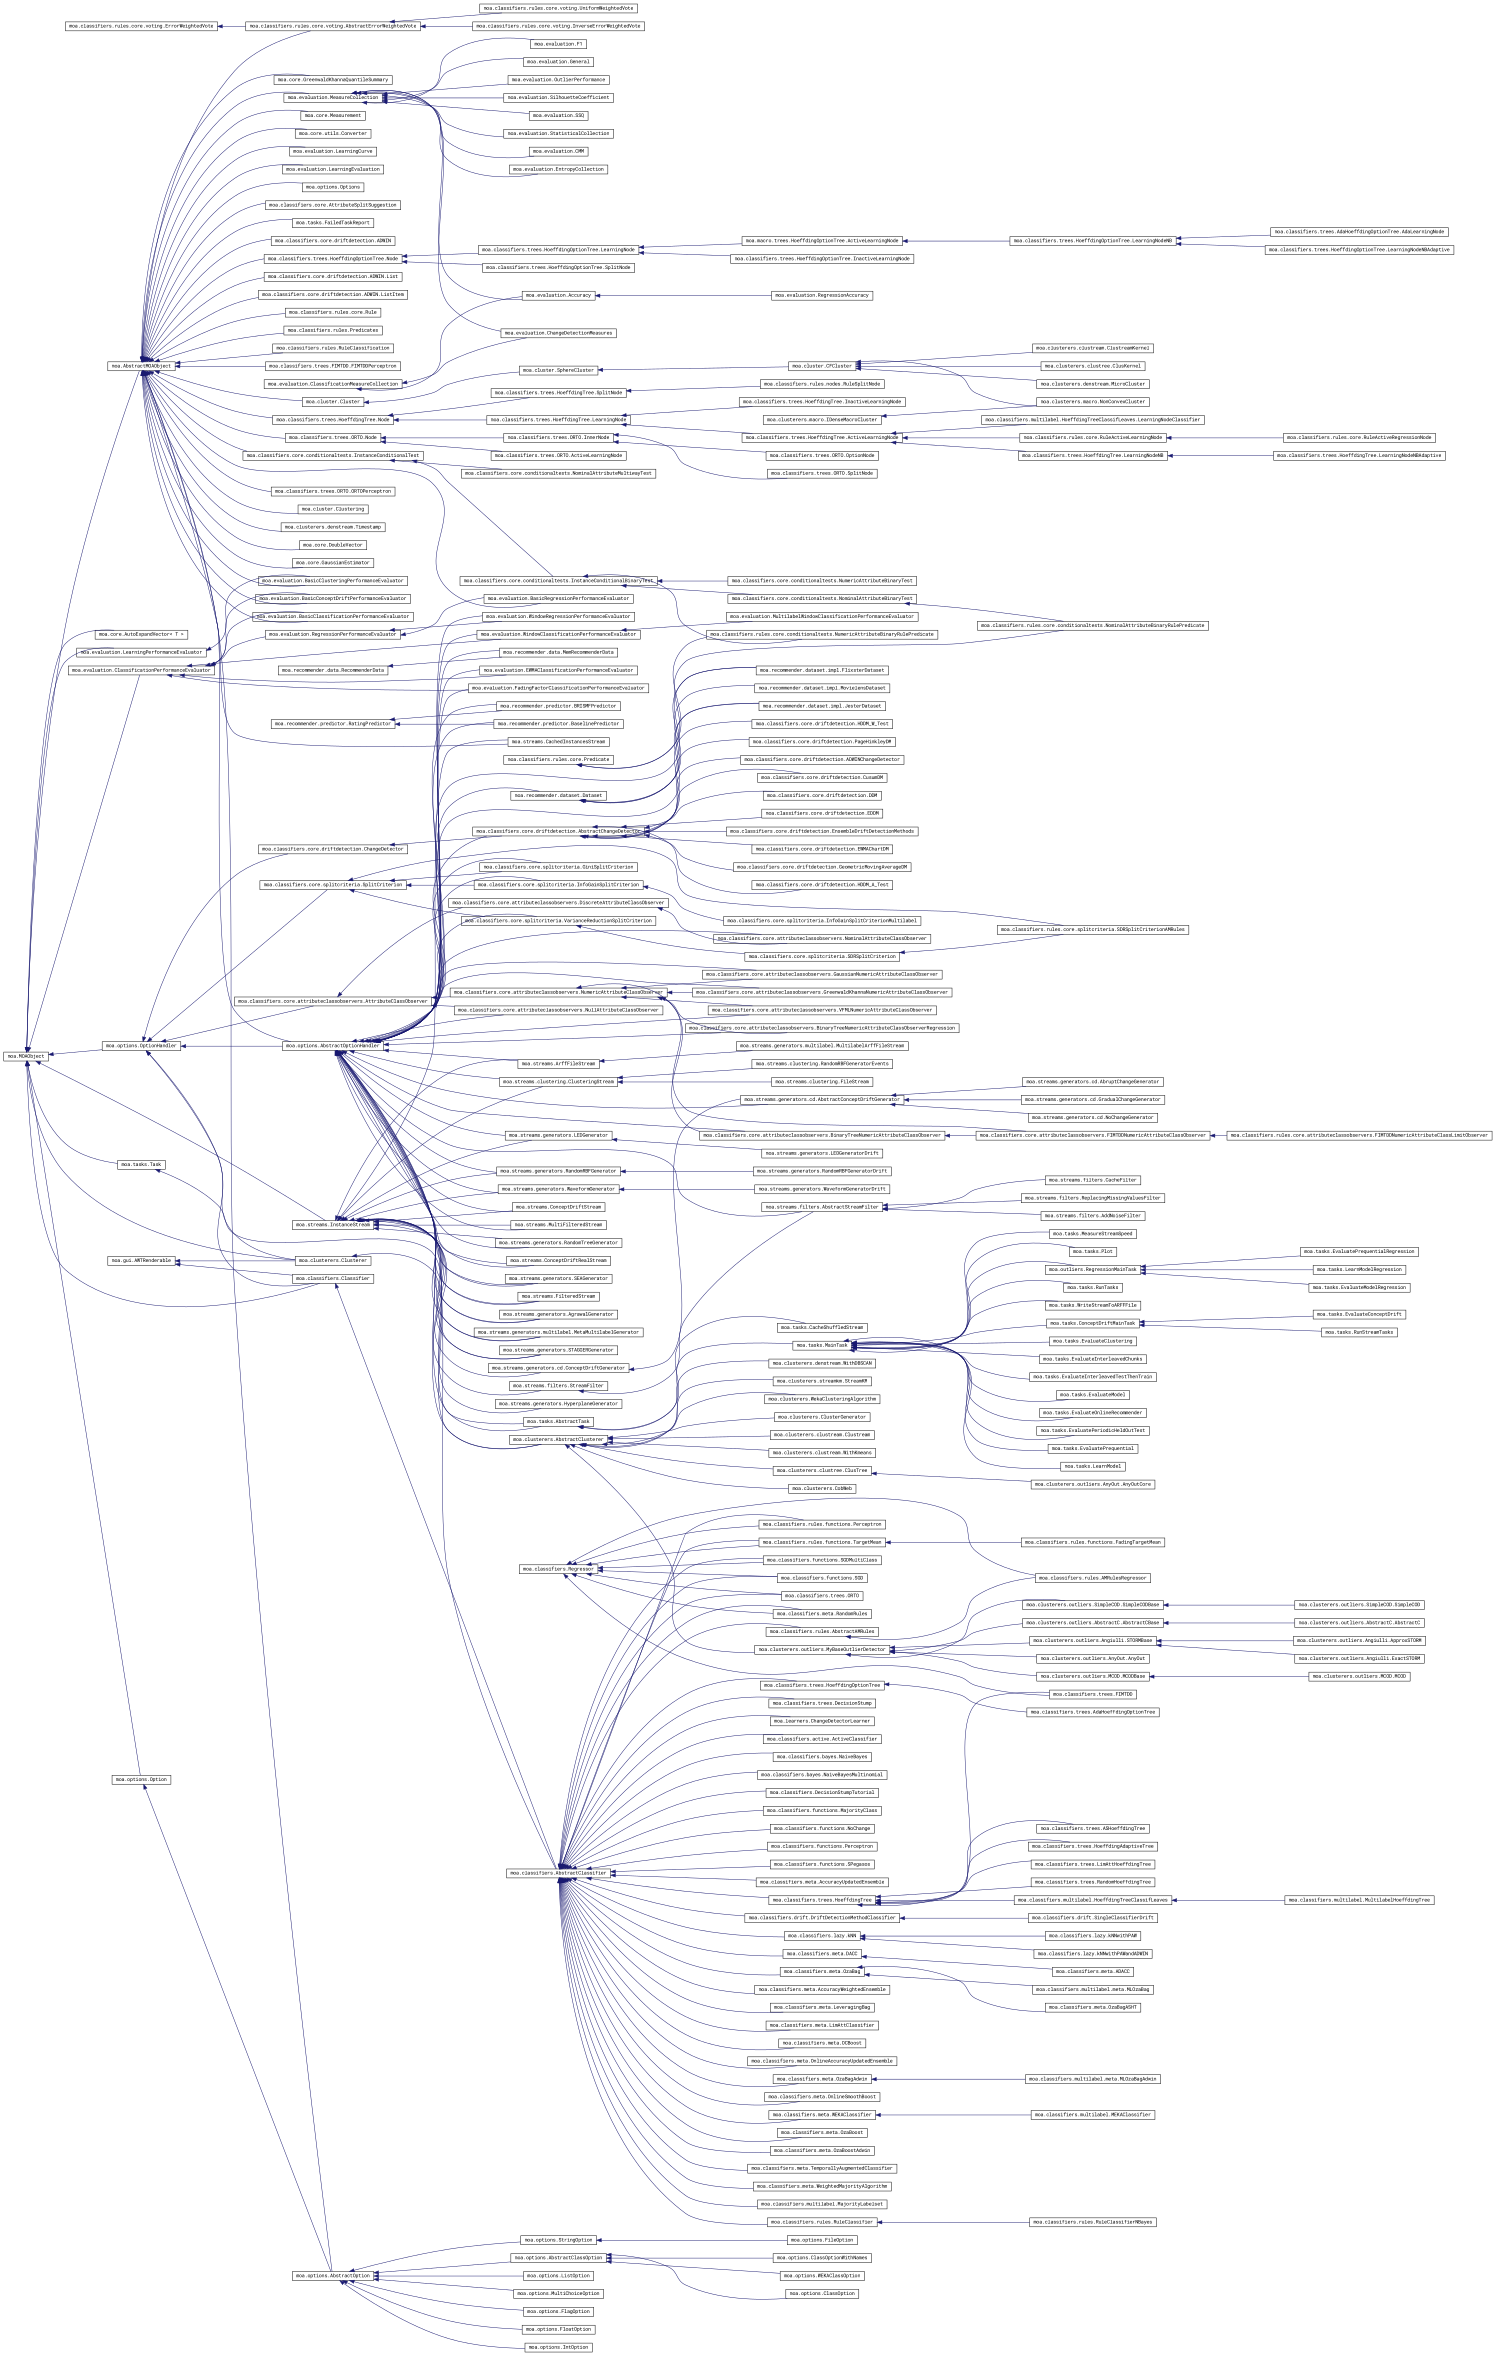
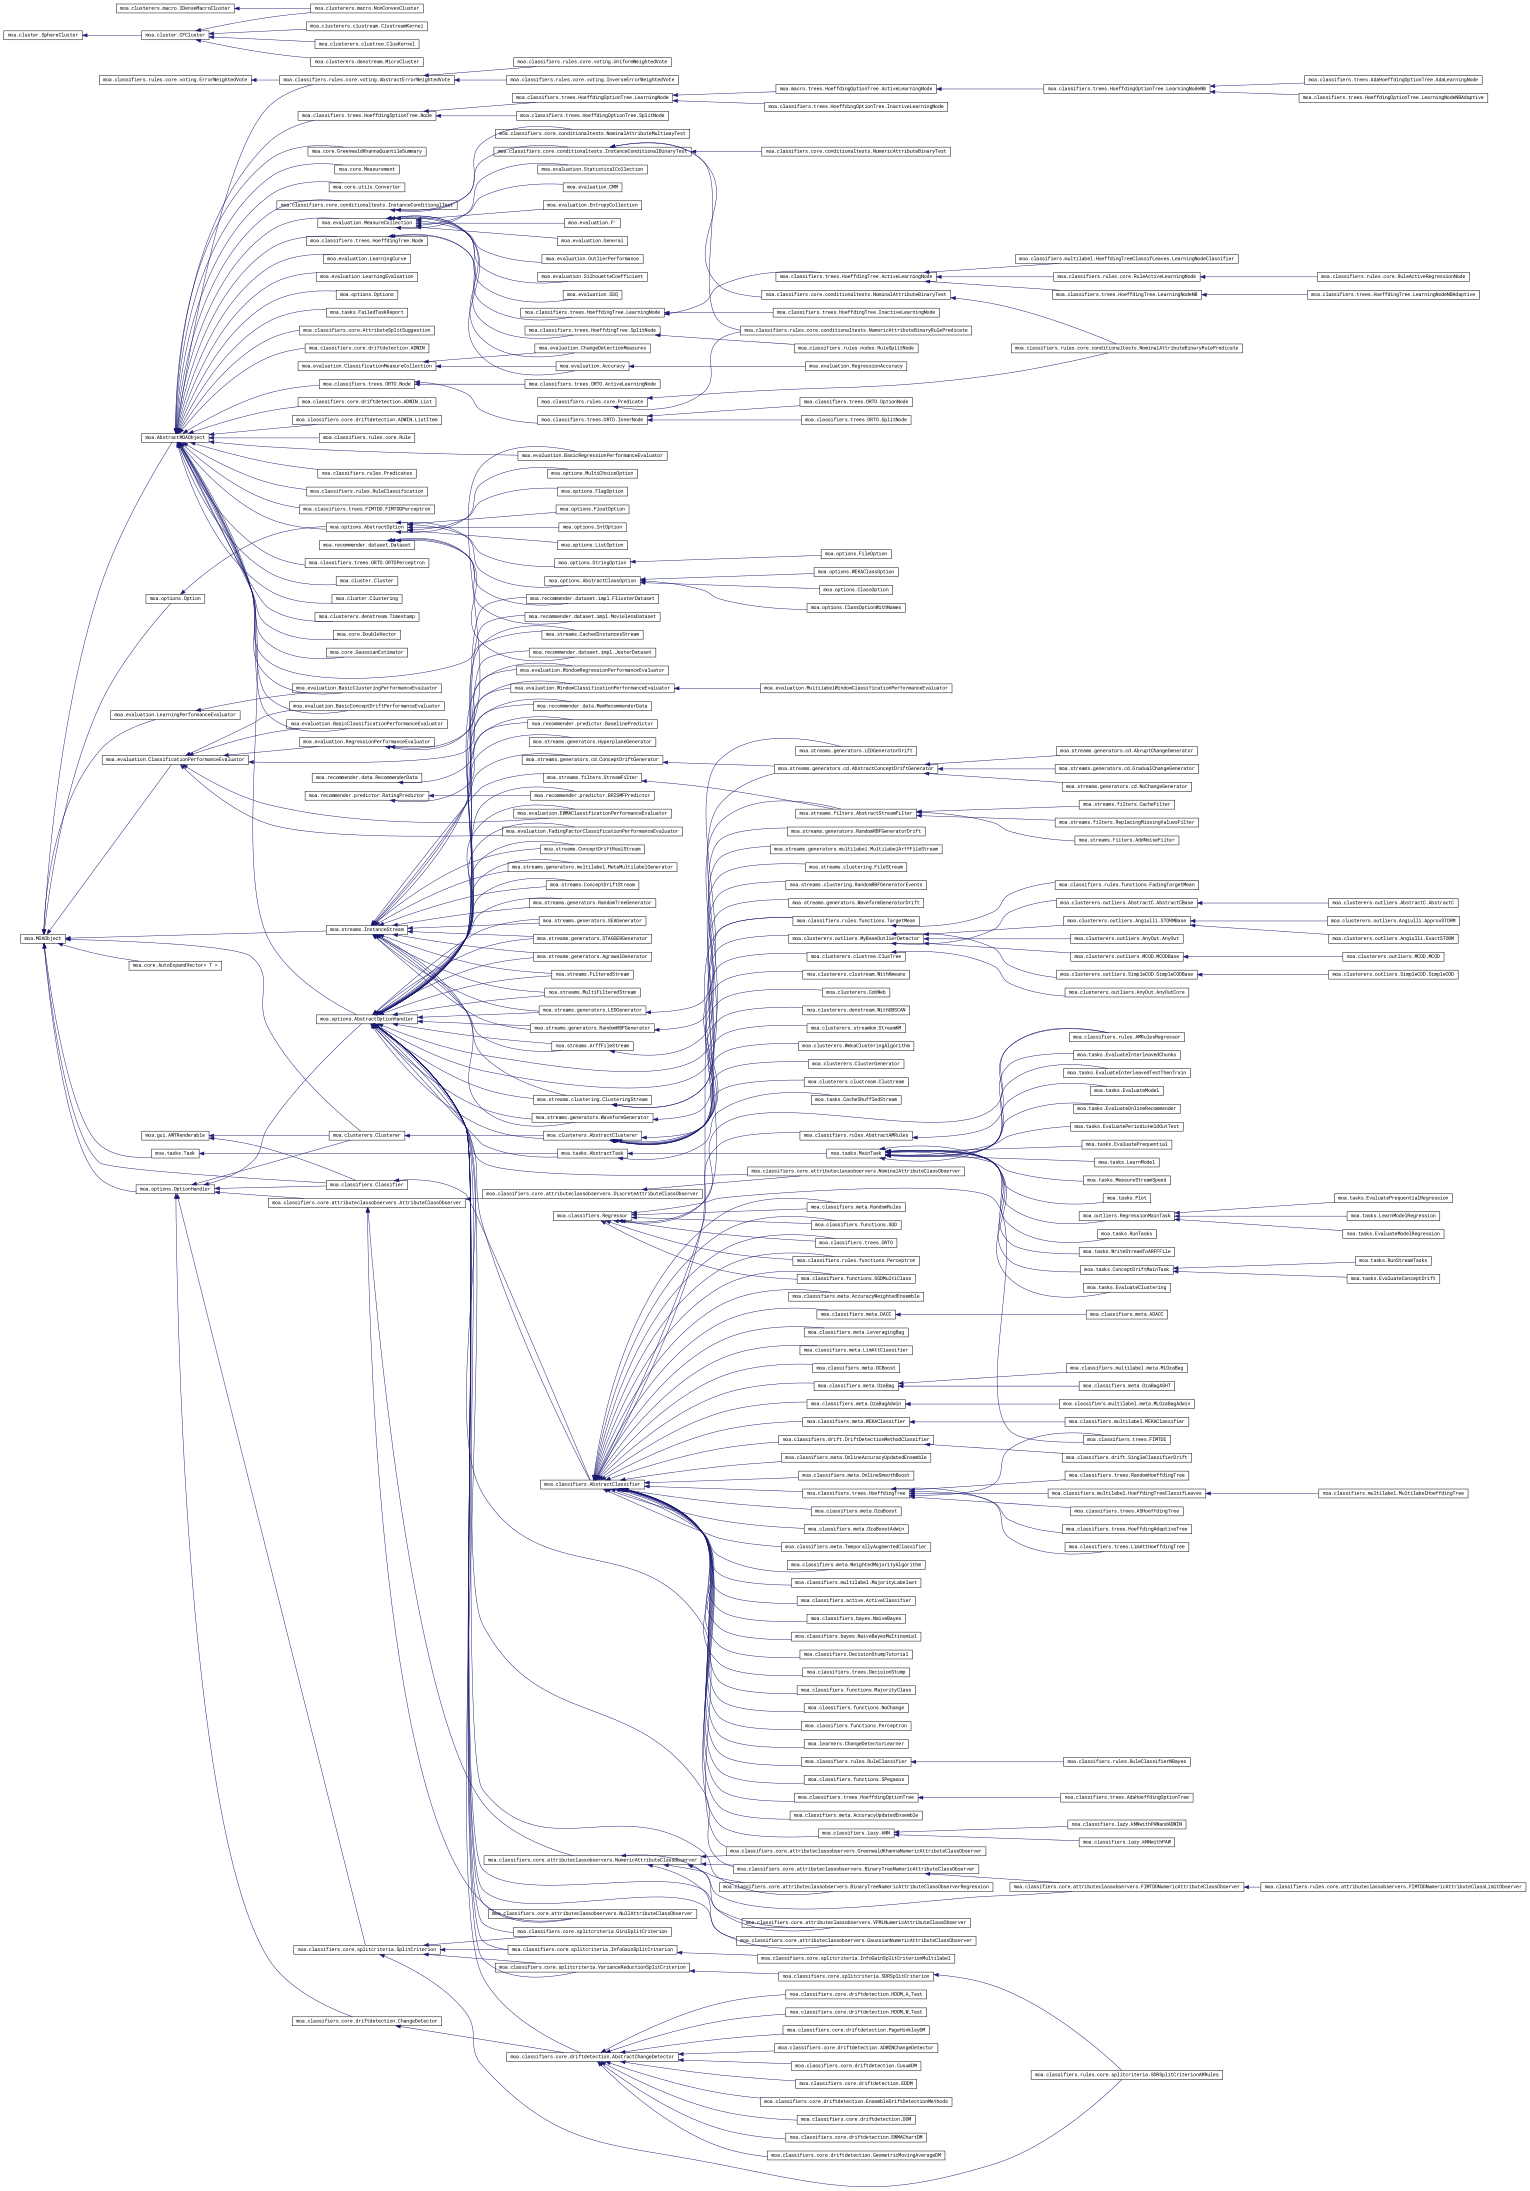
(444, 386) -> none
(442, 819) -> (471, 816)
